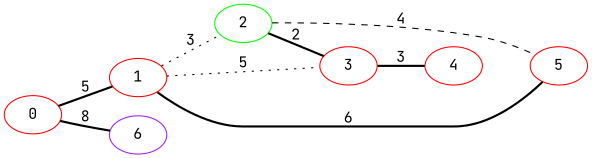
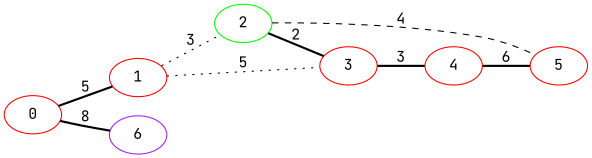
(352, 126) -> (506, 66)
